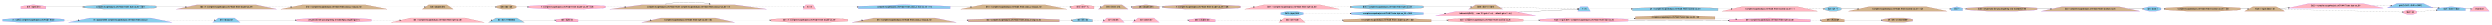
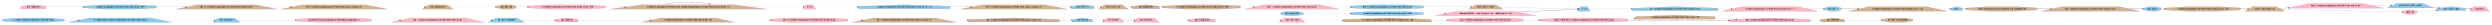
(1083, 7) -> (1083, 7)
